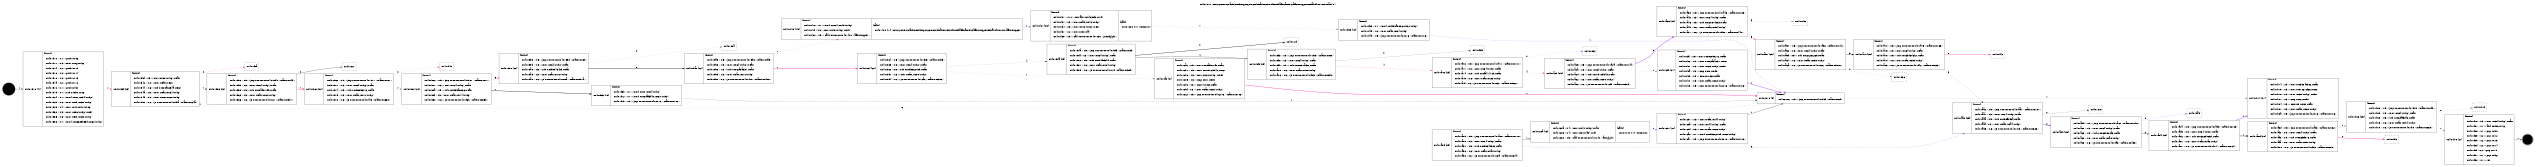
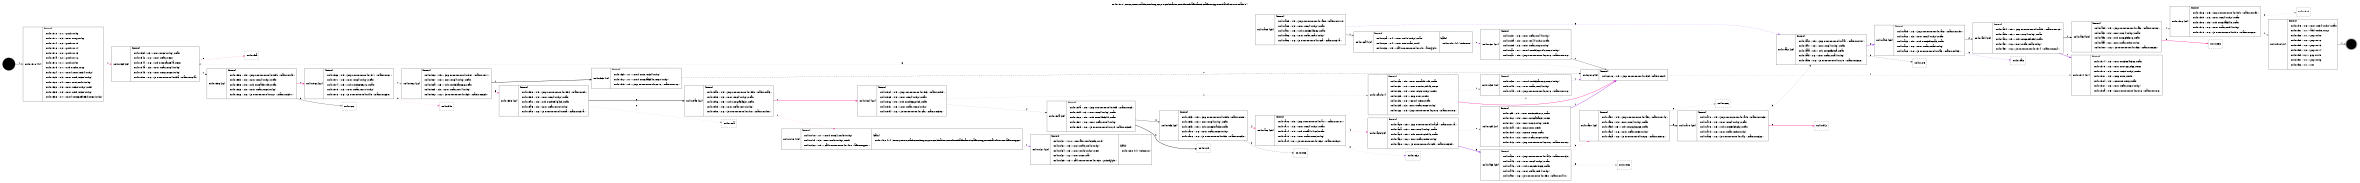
(1244, 28) -> (1468, 90)
